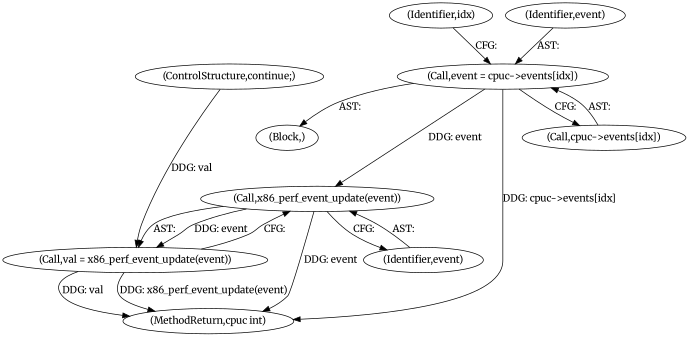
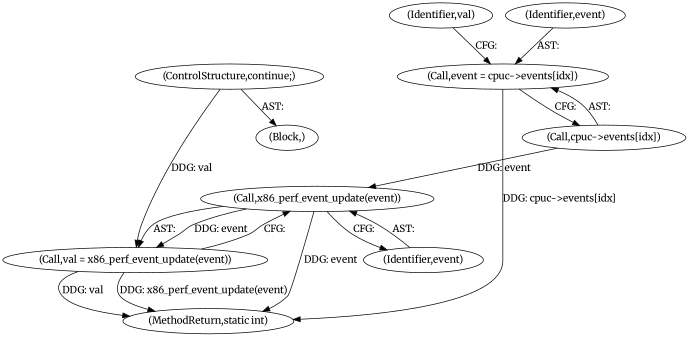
(441, 15) -> (441, 15)
(357, 96) -> (256, 105)
(413, 136) -> (466, 167)
(208, 321) -> (208, 321)
